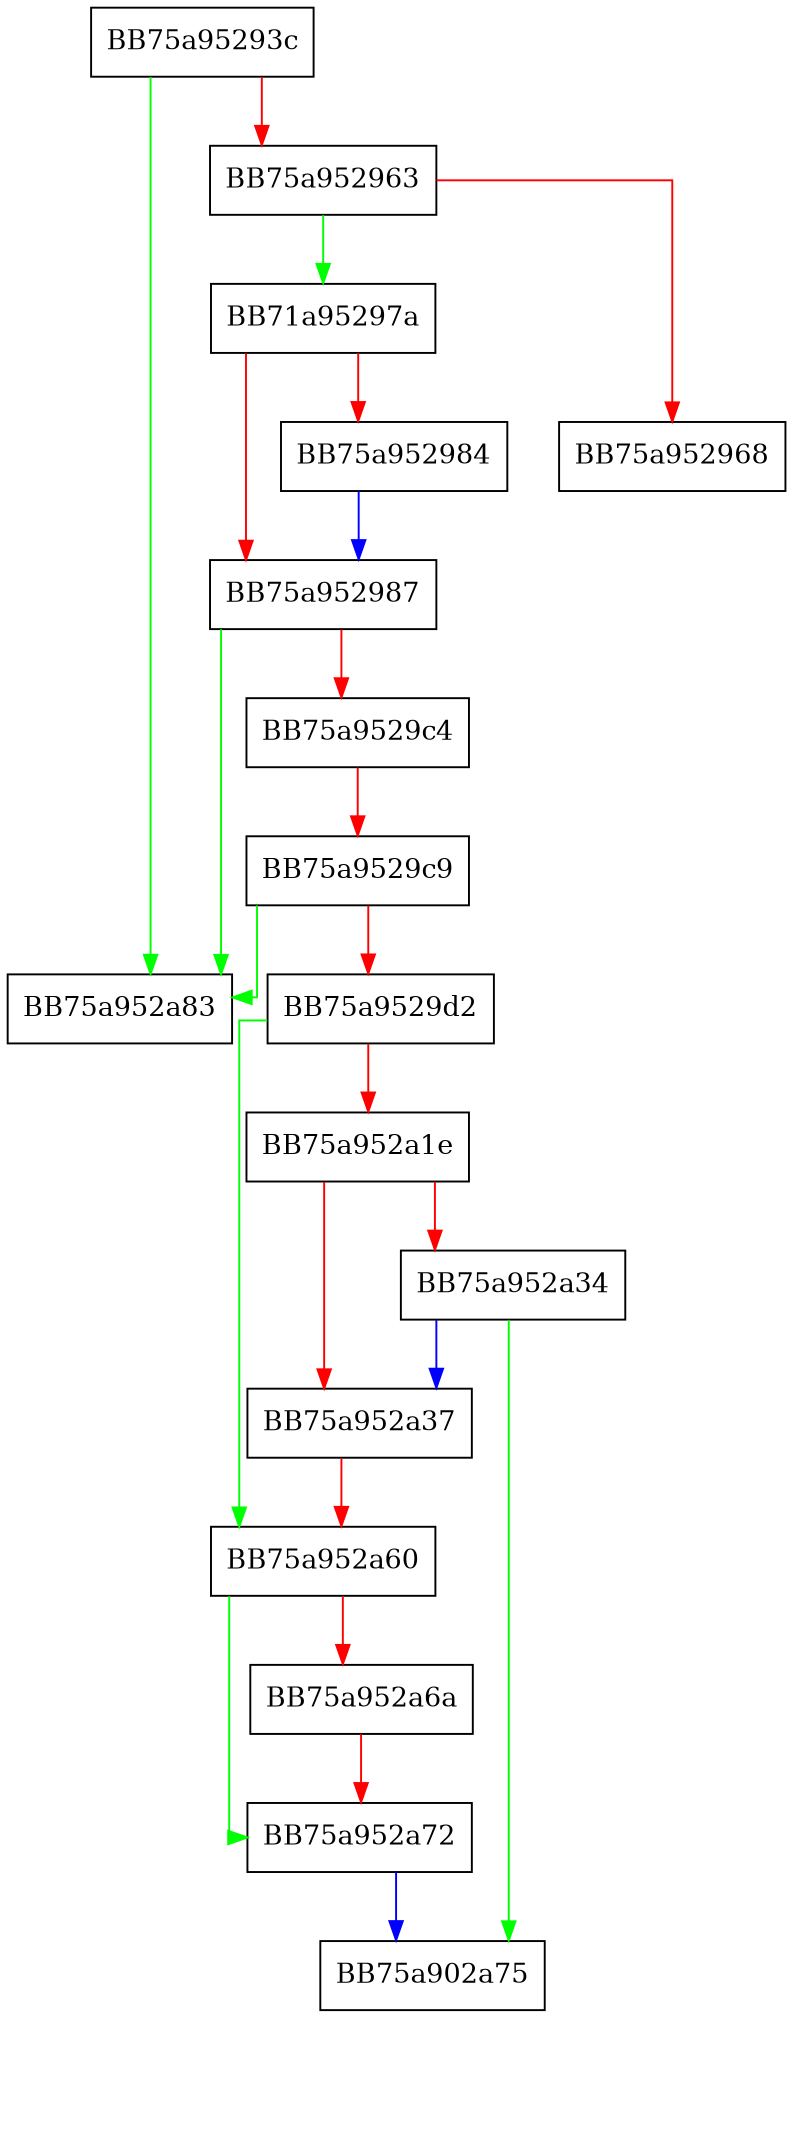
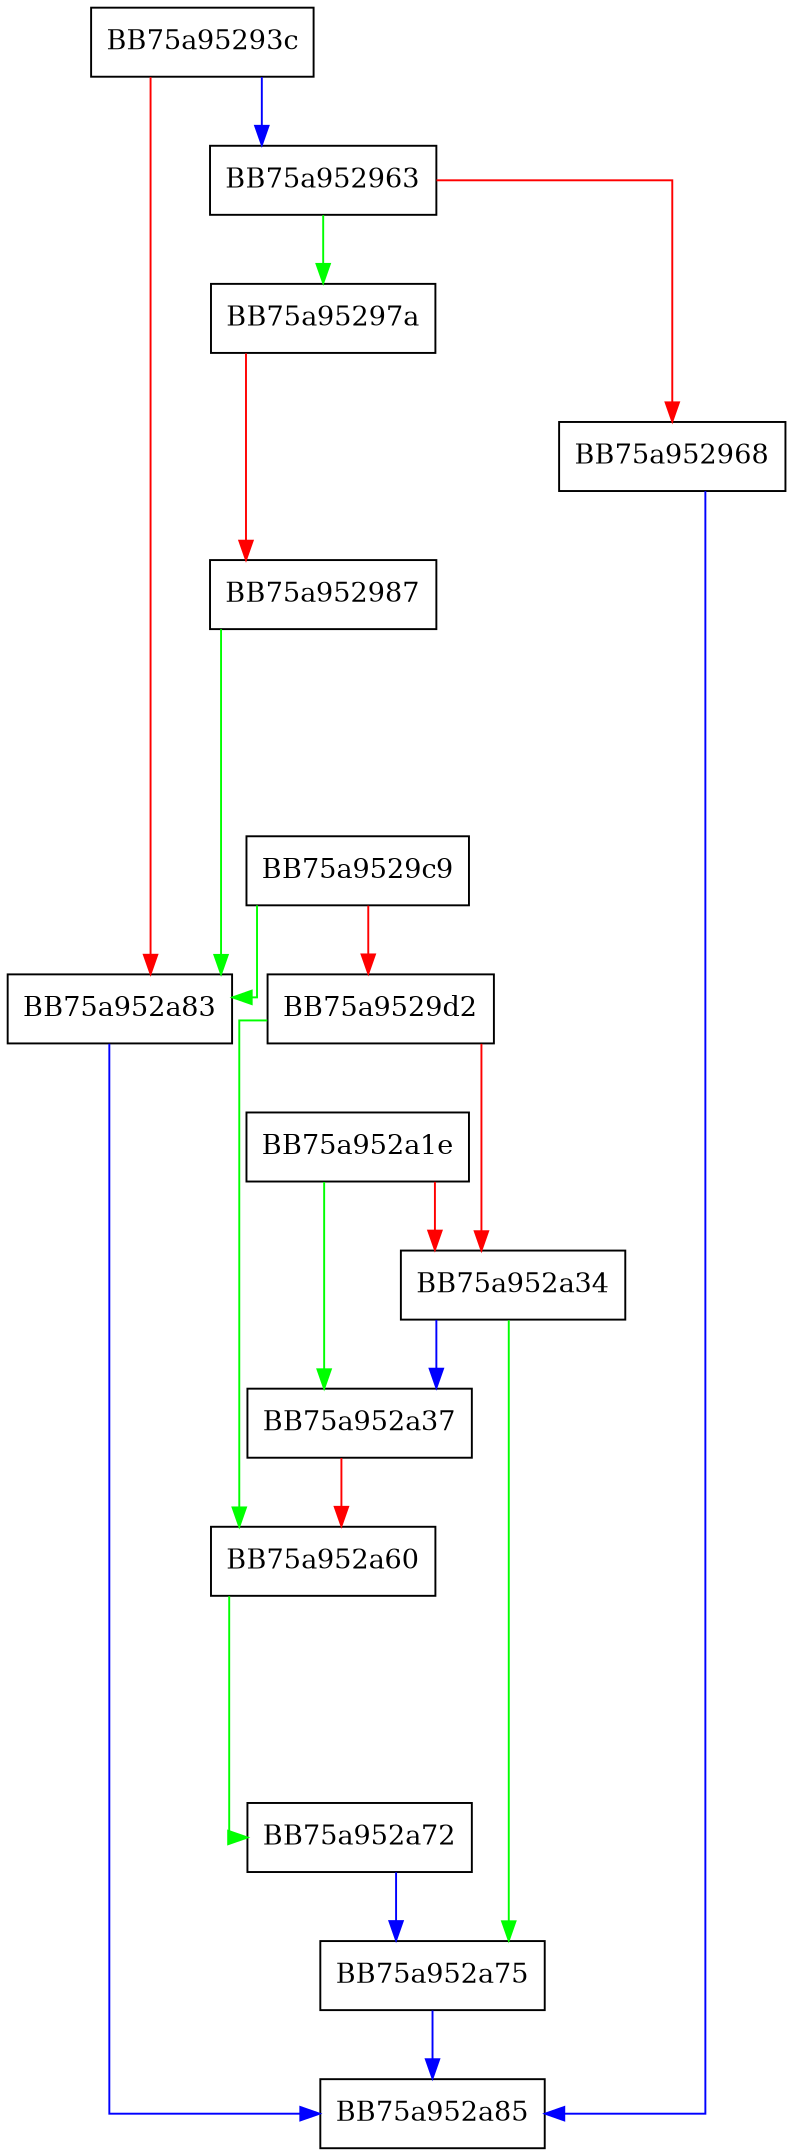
(262, 101) -> (262, 101)
(323, 318) -> (323, 318)
(394, 456) -> none
(151, 516) -> (151, 516)
(358, 733) -> none
(368, 1068) -> (481, 1138)
(324, 1276) -> (324, 1276)
(362, 1699) -> none
(433, 1976) -> (433, 1976)
none -> (433, 2114)
